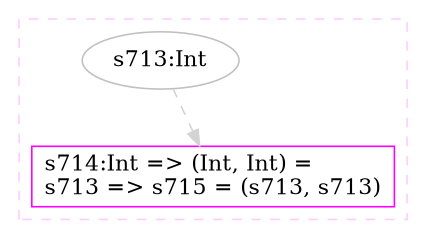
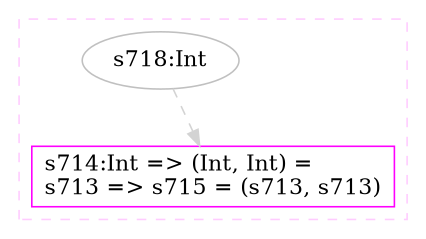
(161, 60) -> (161, 60)
